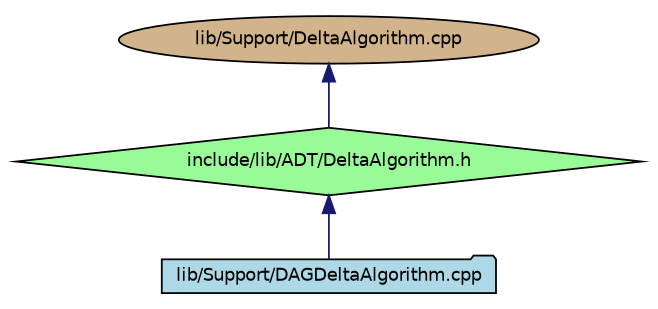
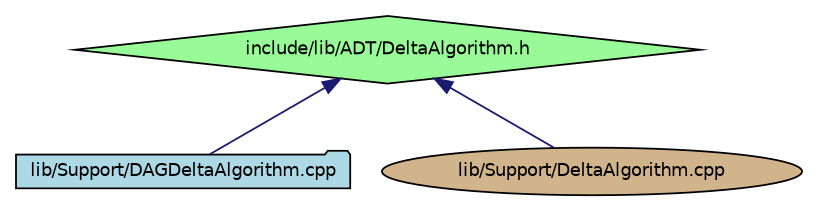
(329, 105) -> (502, 118)
